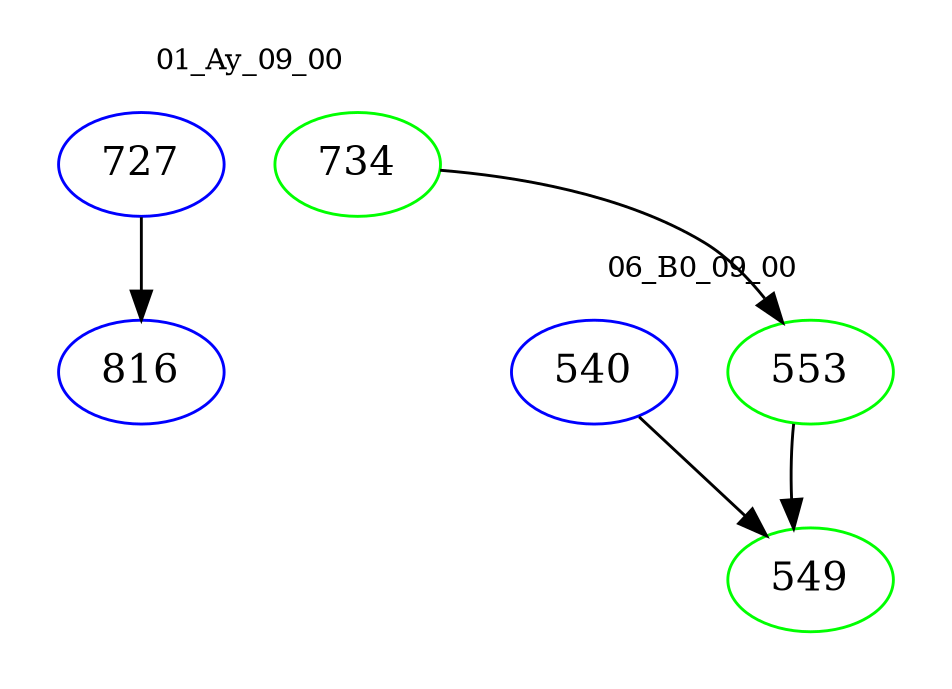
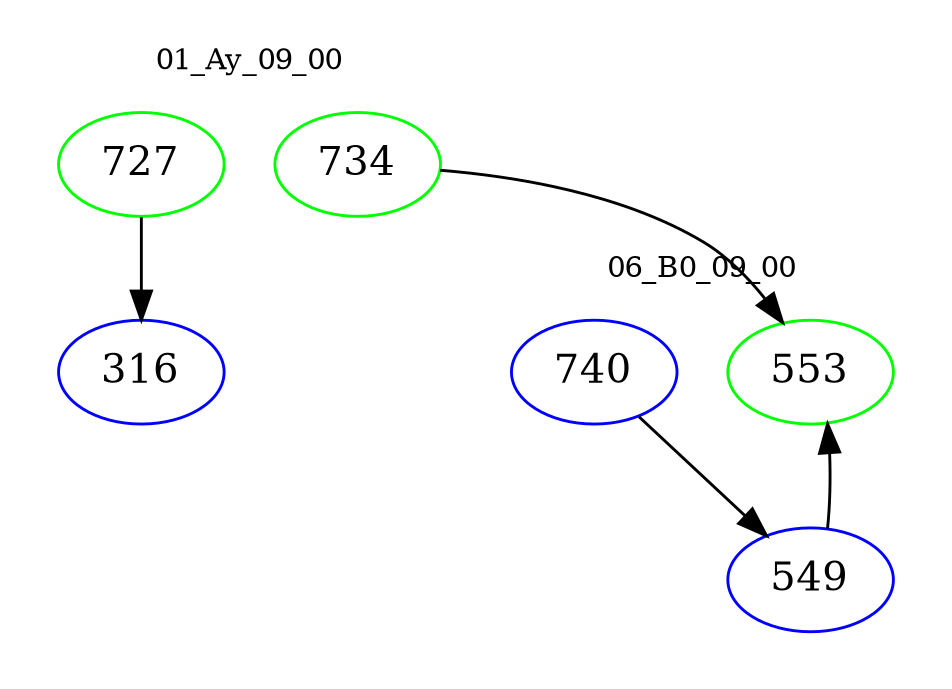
(141, 164) -> (141, 164)
(141, 372) -> (141, 372)
(594, 372) -> (594, 372)
(791, 461) -> (830, 491)
(811, 580) -> (811, 580)
